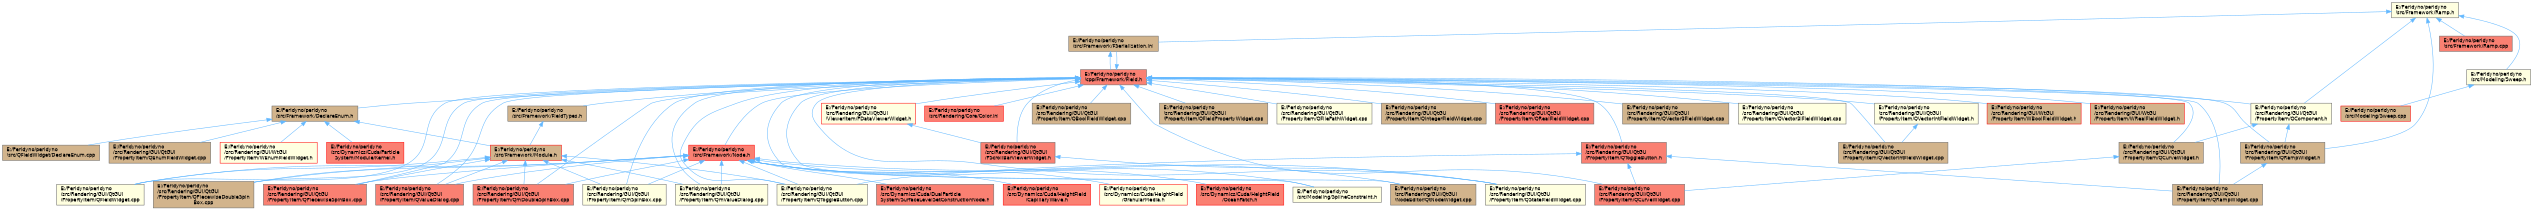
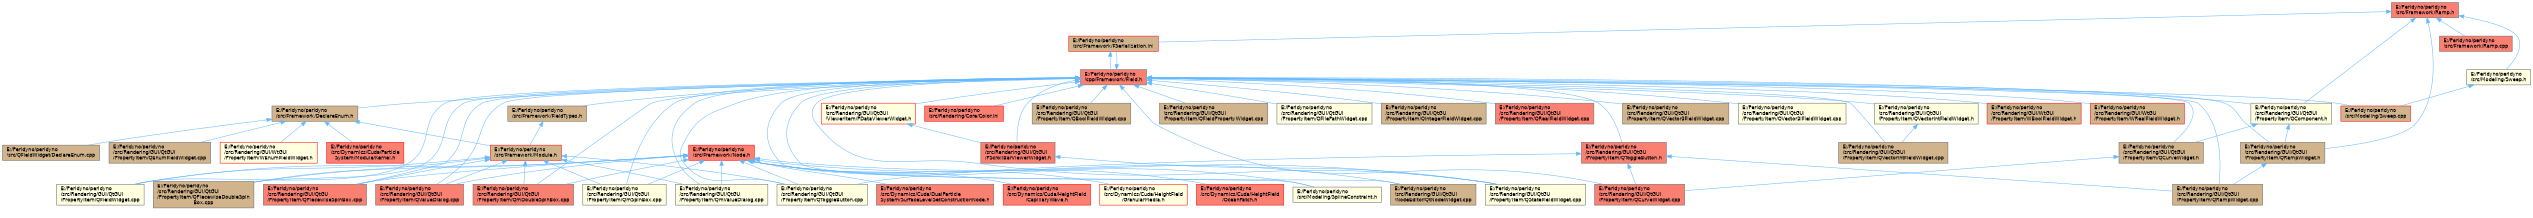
(2425, 10) -> (2425, 10)
(1114, 44) -> (1114, 44)
(890, 87) -> (1752, 85)
